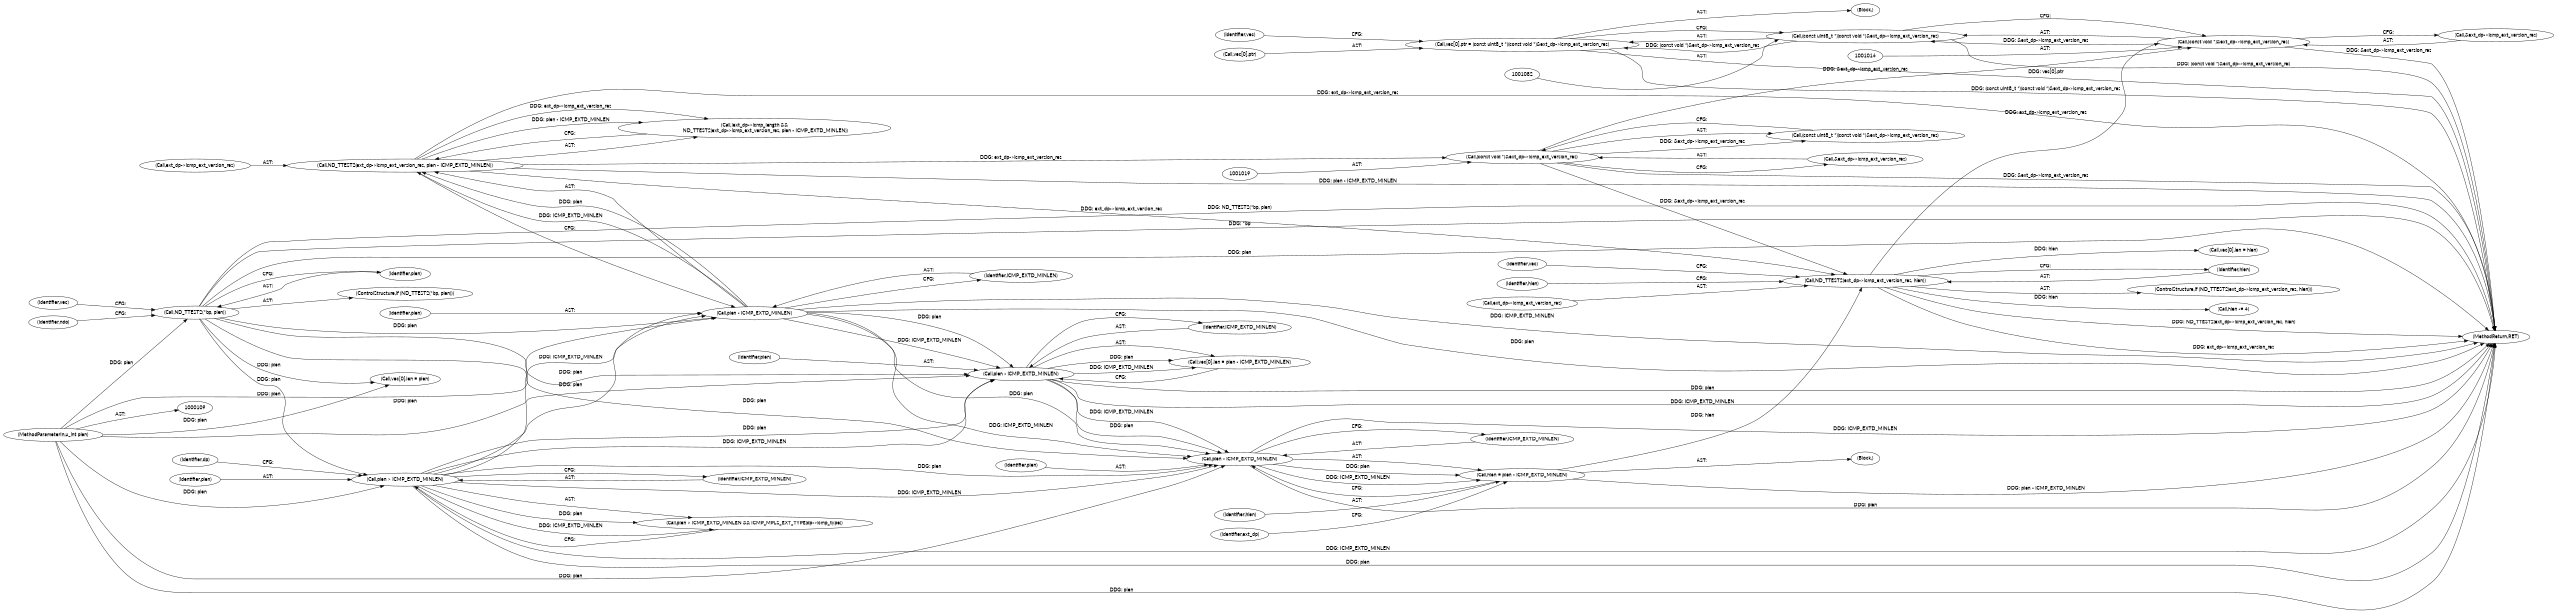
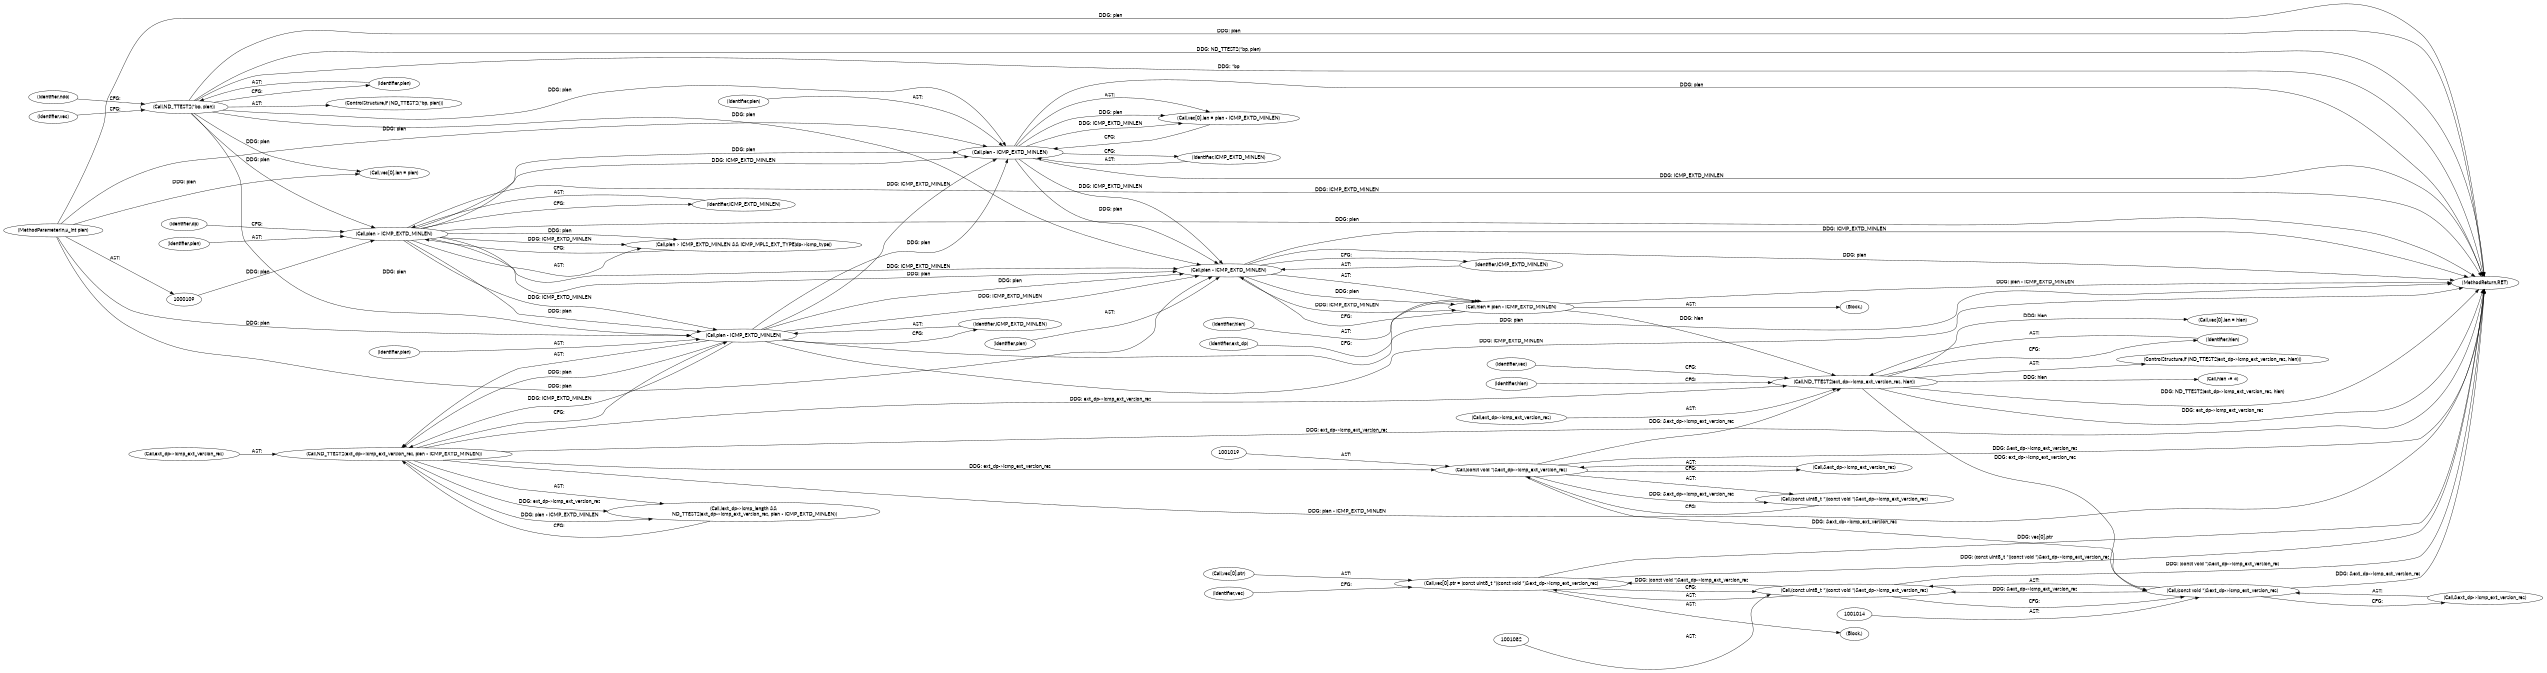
(123, 375) -> none
(212, 507) -> (284, 268)
